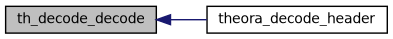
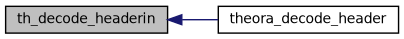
(81, 20) -> (87, 20)
